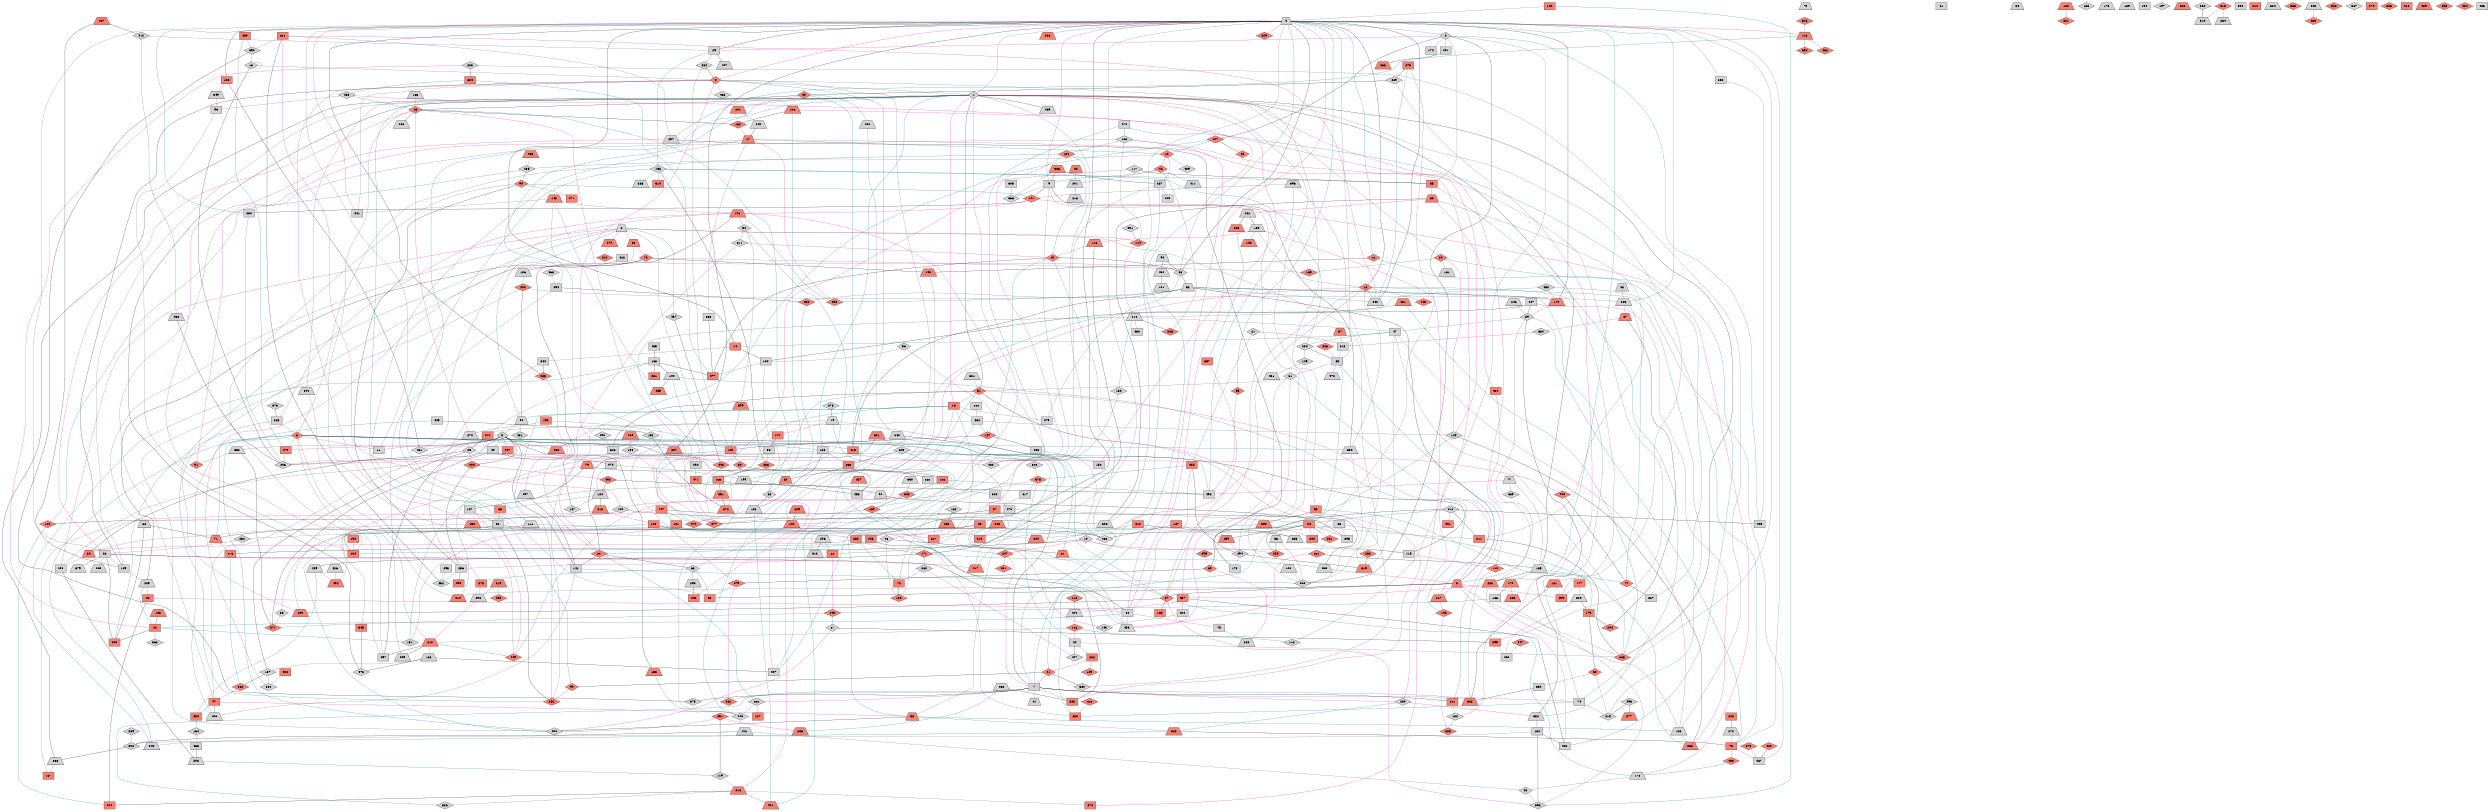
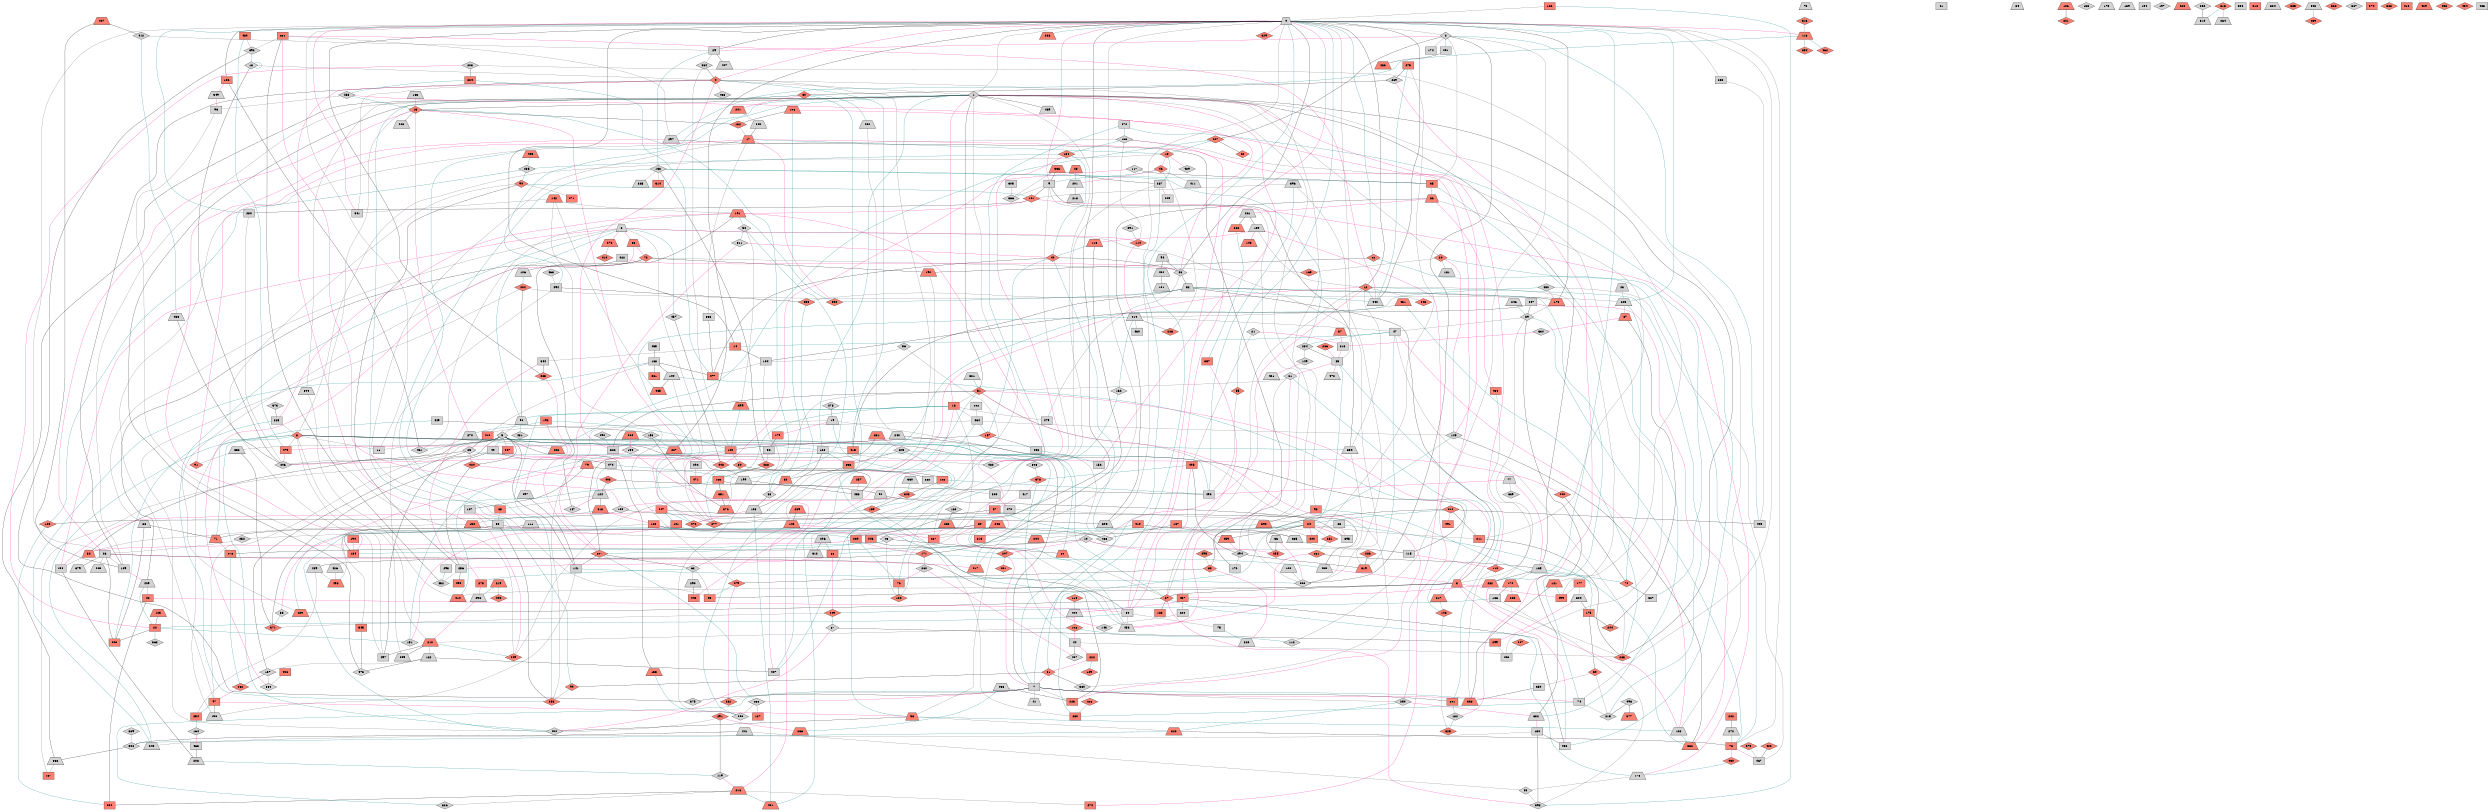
(1451, 509) -> (1451, 509)
